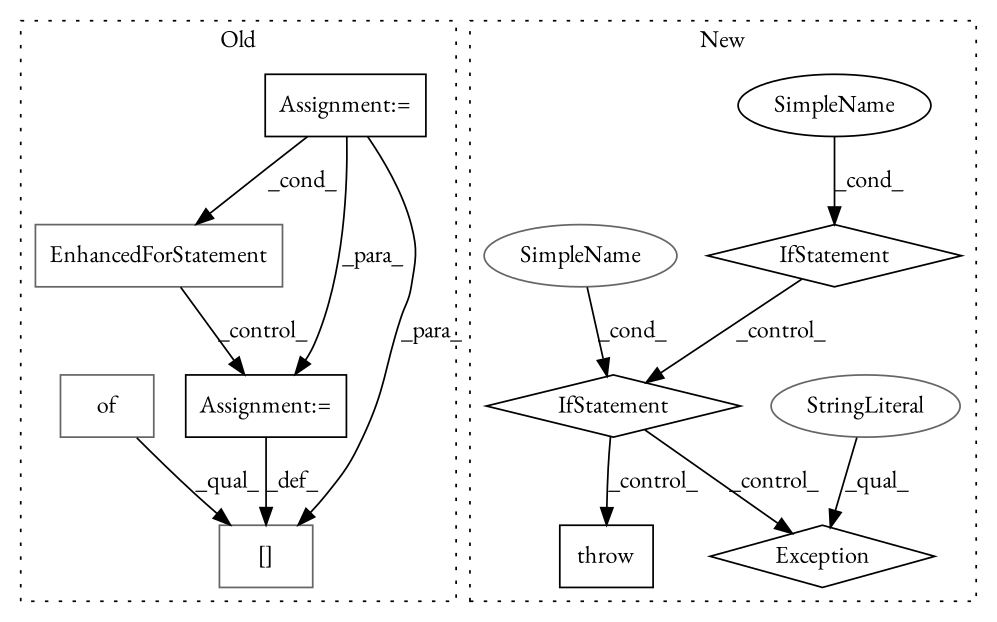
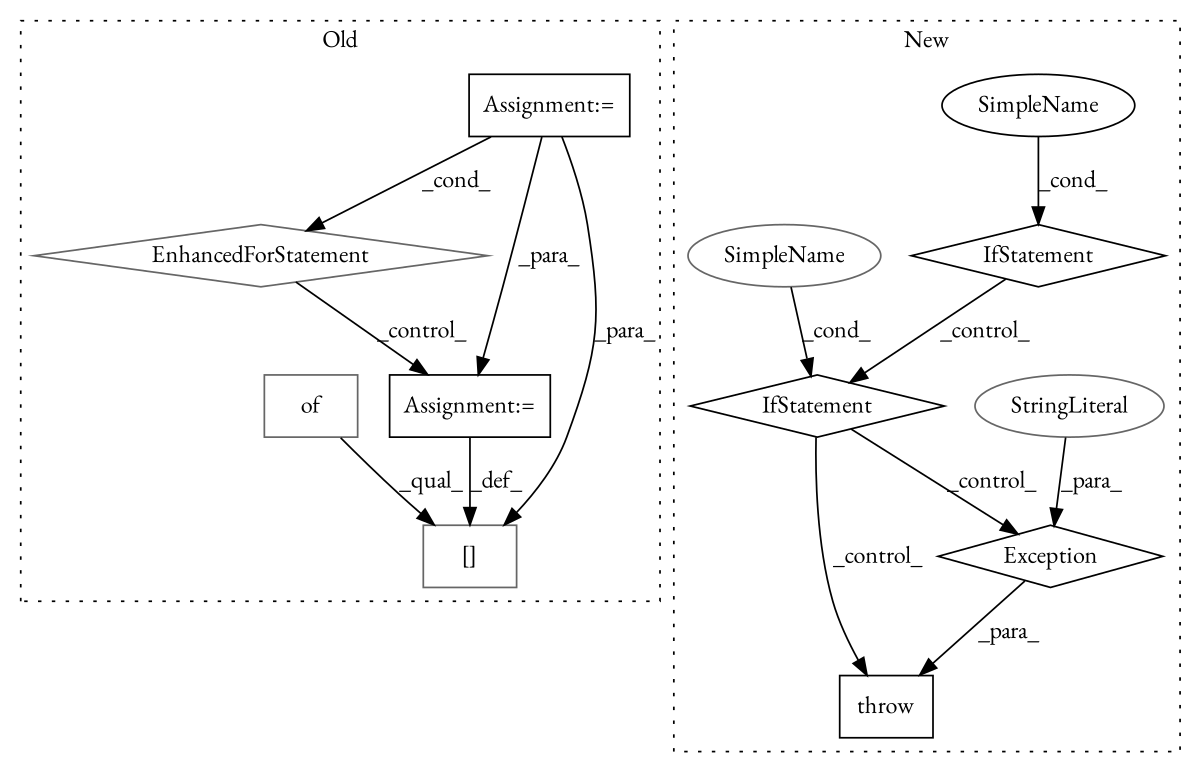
(159, 256) -> (261, 256)
(877, 481) -> (1092, 481)
none -> (979, 622)
